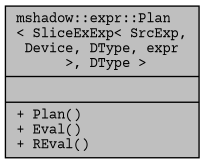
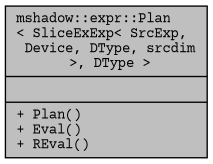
(98, 48) -> (106, 48)
